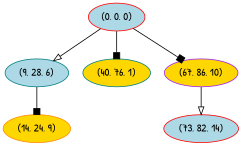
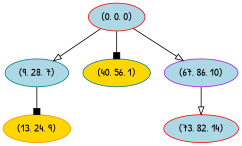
(155, 42) -> (155, 42)
(37, 73) -> (37, 73)
(117, 73) -> (117, 73)
(201, 73) -> (201, 73)
(37, 129) -> (37, 129)
